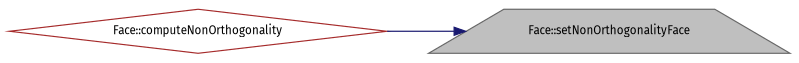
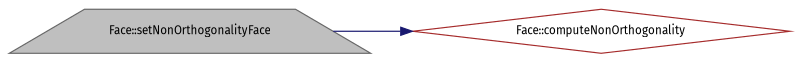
(421, 31) -> (367, 31)
